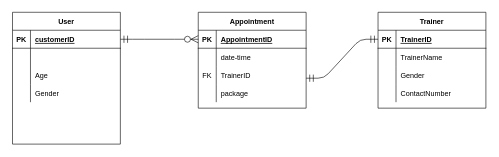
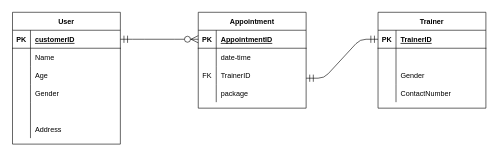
none -> (75, 57)
(441, 57) -> none
none -> (75, 129)
